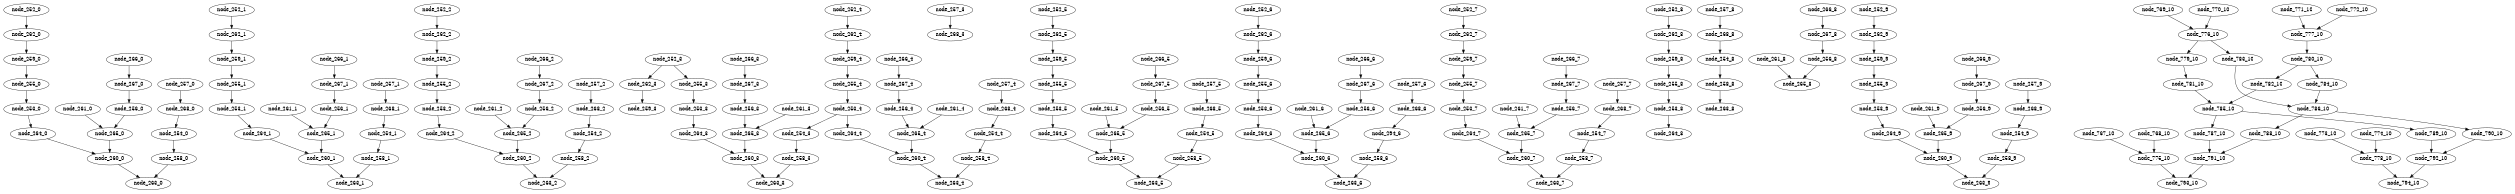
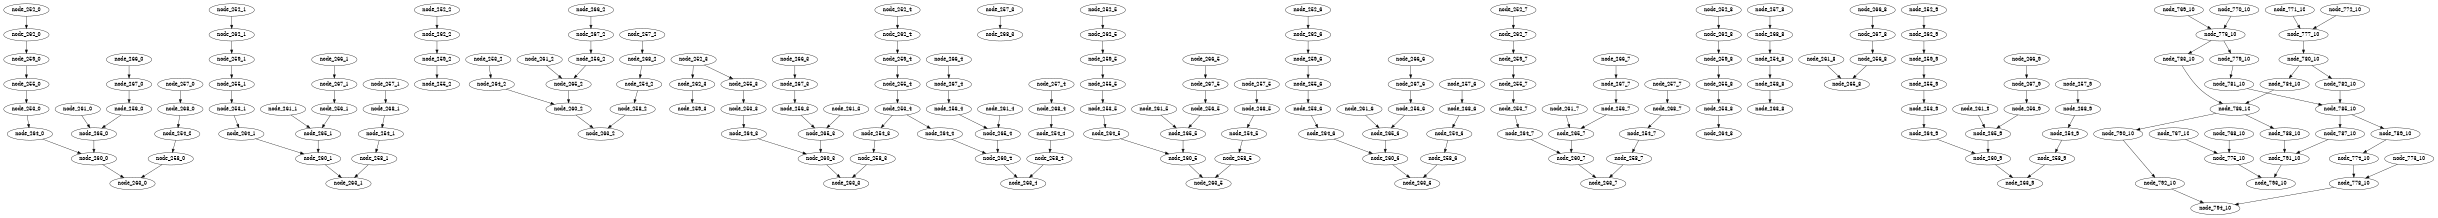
(437, 95) -> none
(1387, 134) -> (1449, 134)
(2431, 145) -> (2376, 145)
